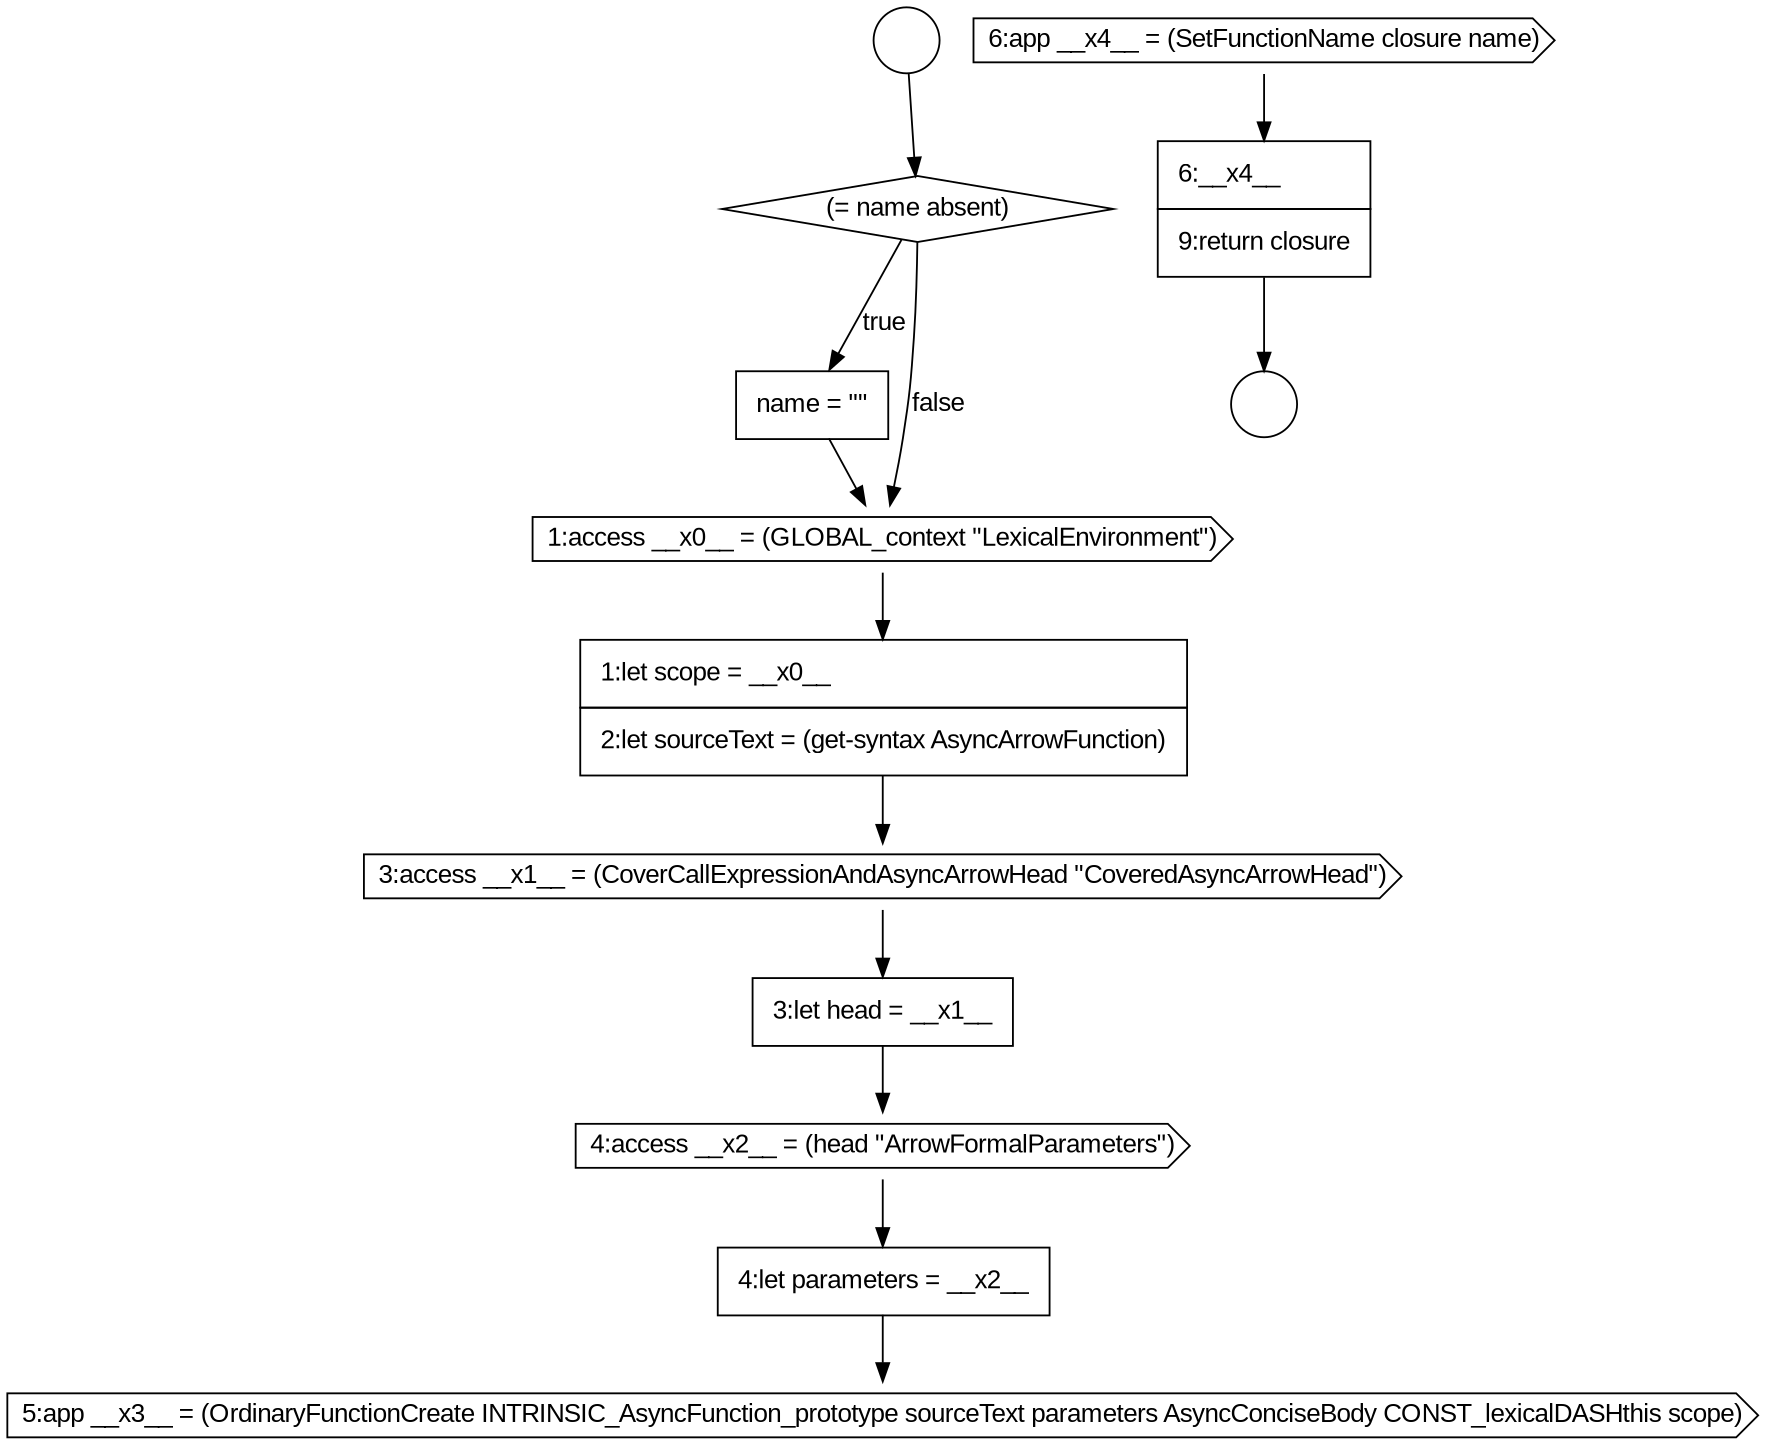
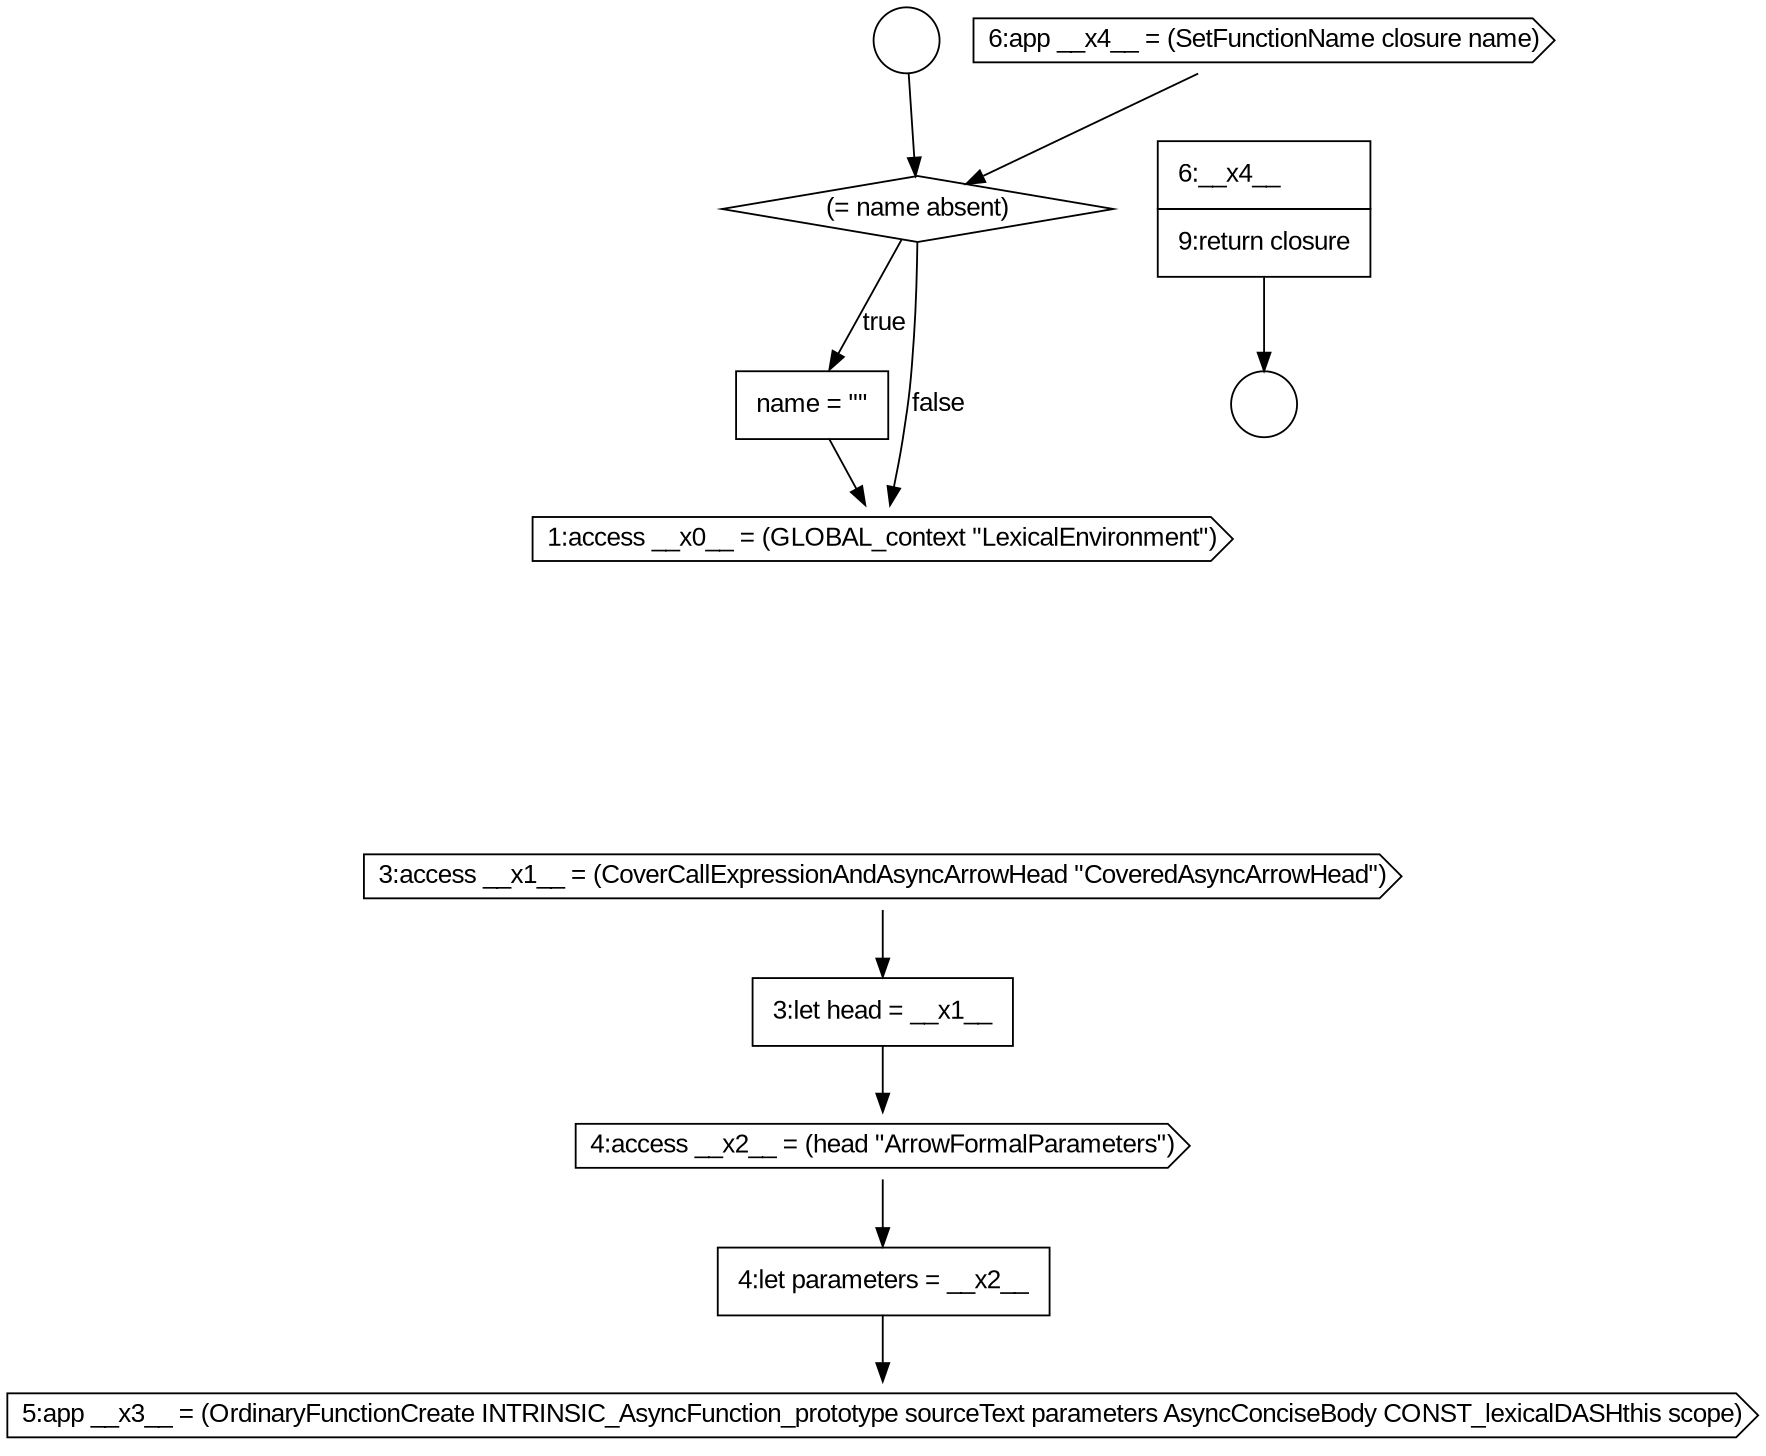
(1264, 98) -> (1091, 125)
(883, 708) -> none
